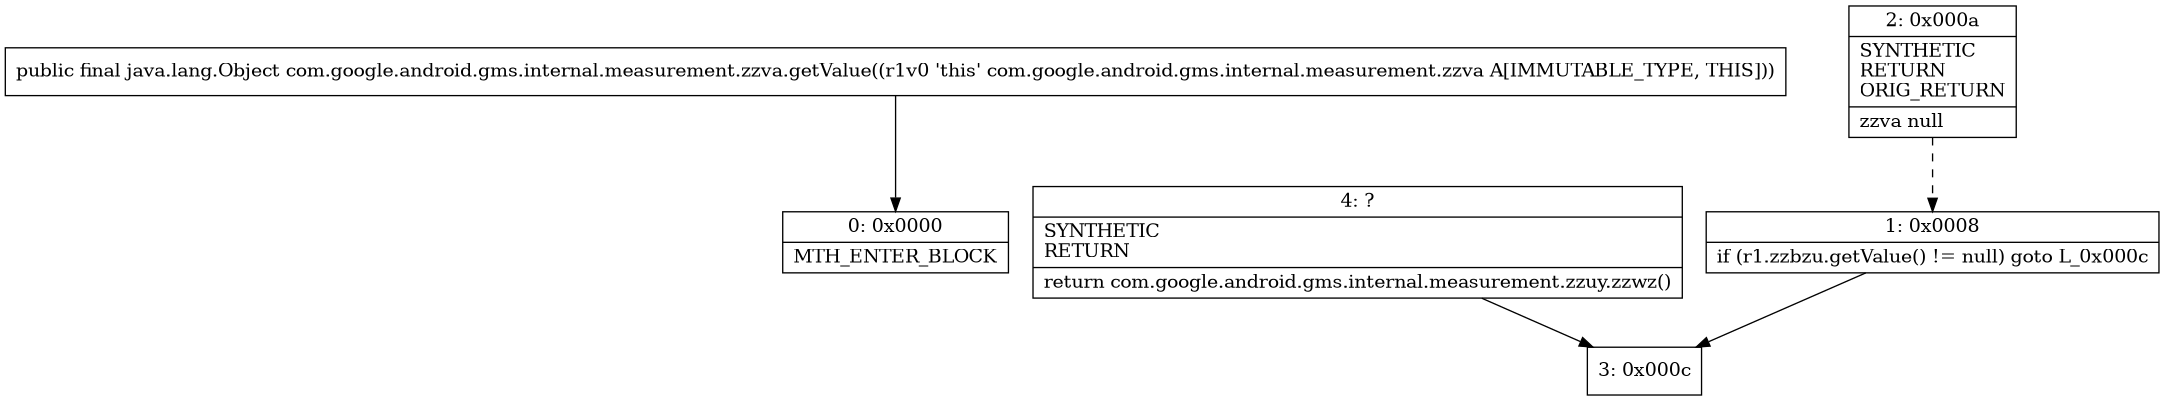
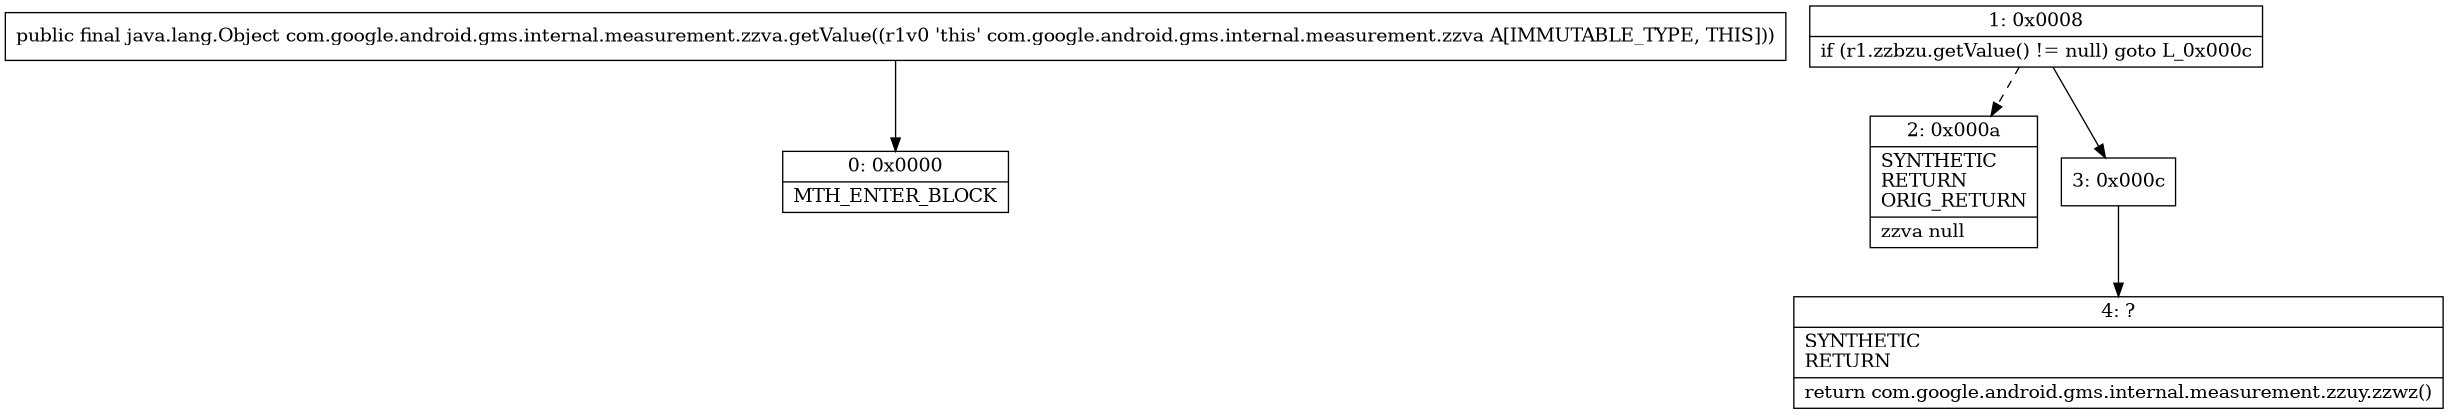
(1933, 168) -> (2009, 86)
(1531, 320) -> (2118, 244)
